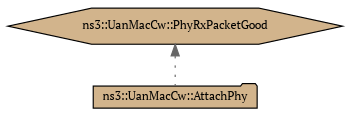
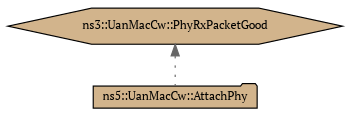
(175, 97) -> (175, 97)
